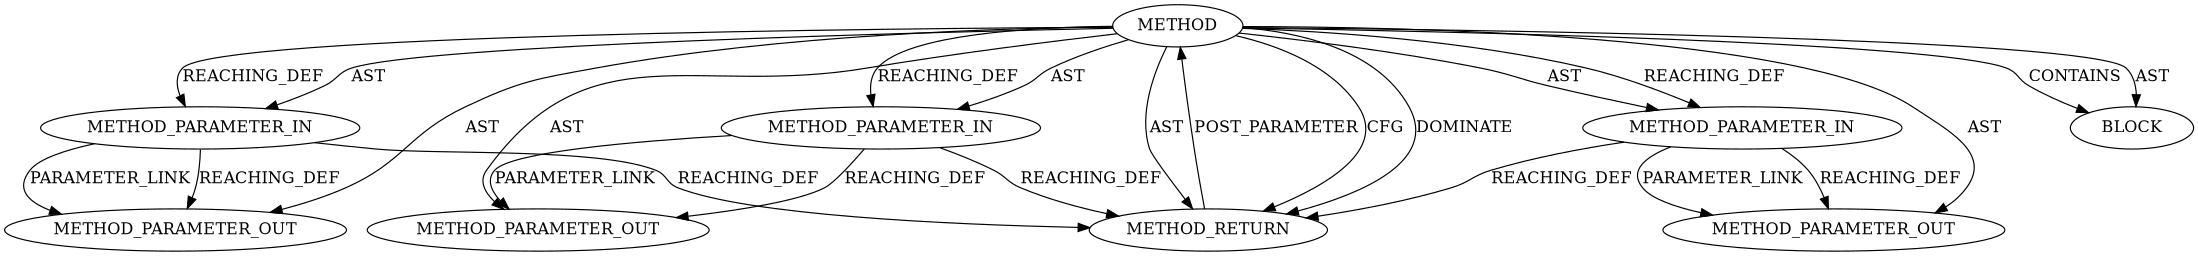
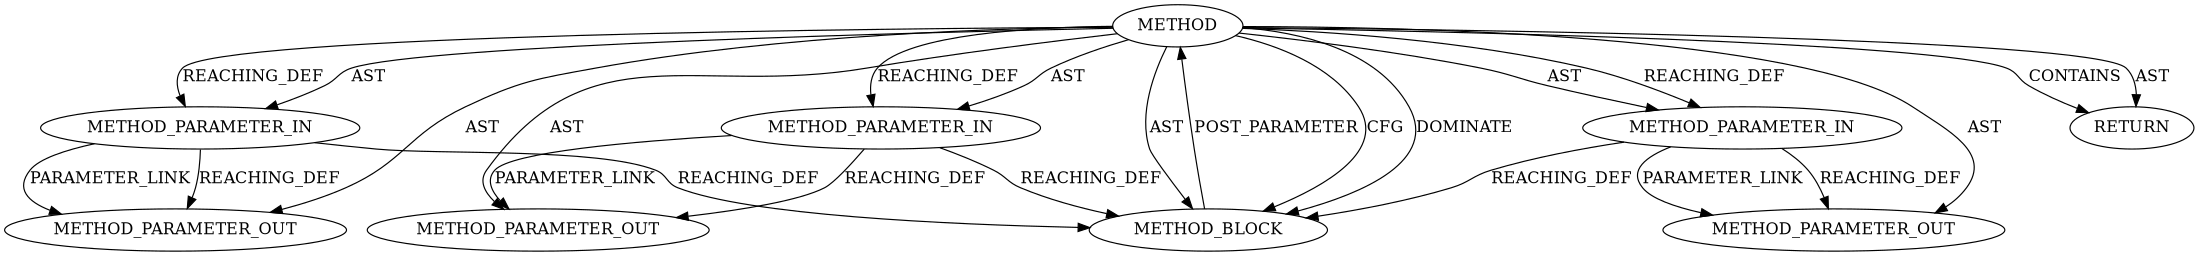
(2132, 128) -> (2132, 128)
(1208, 230) -> (1208, 230)
